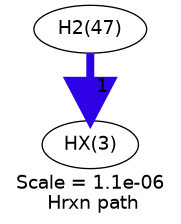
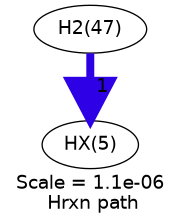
(90, 145) -> (90, 145)
